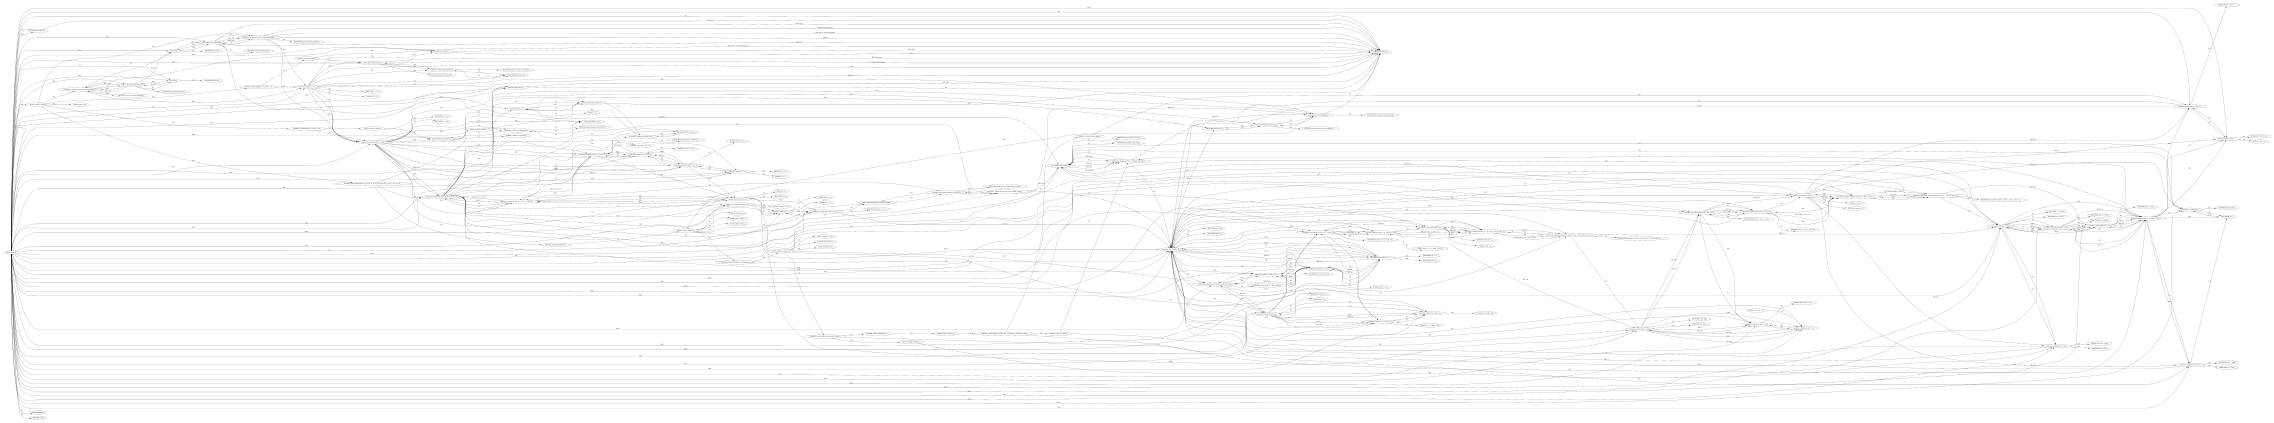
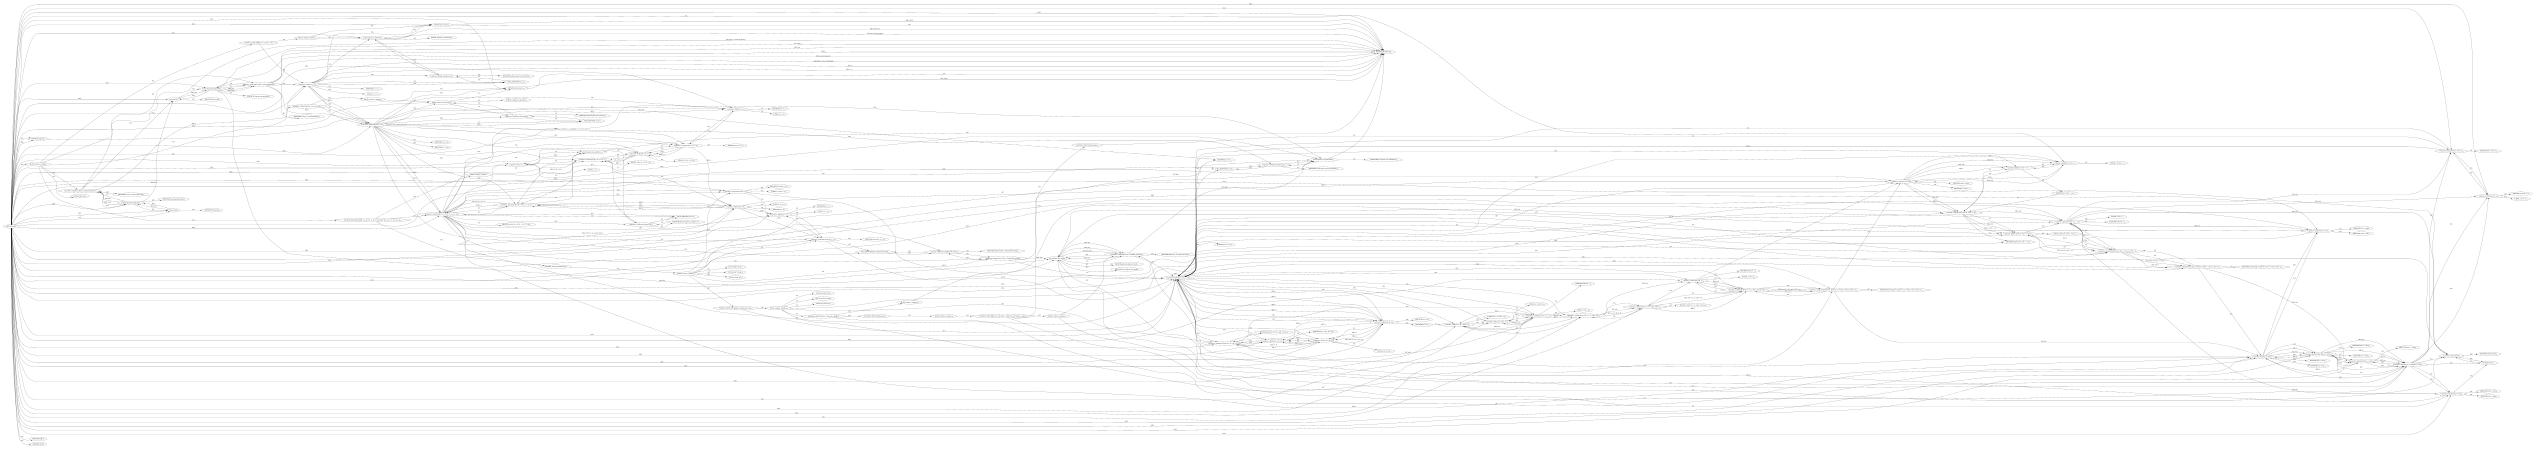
(716, 21) -> (630, 111)
none -> (779, 186)
(593, 212) -> (593, 233)
(1730, 216) -> (2014, 203)
none -> (516, 225)
(1381, 240) -> none
none -> (1176, 255)
(1350, 277) -> (1354, 340)
(1786, 314) -> (2093, 163)
(1413, 320) -> (1436, 325)
(831, 379) -> (1000, 290)
